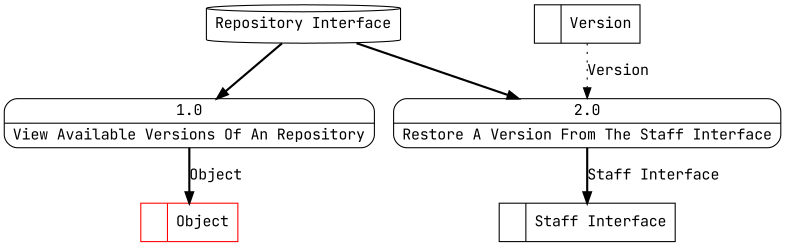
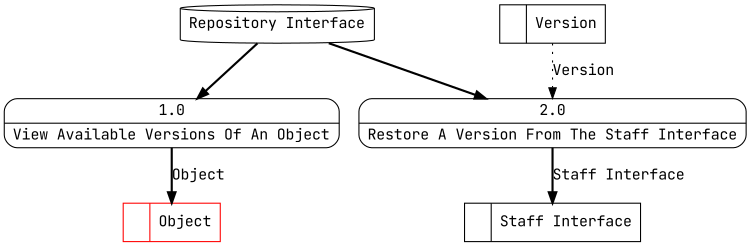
(189, 135) -> (172, 135)
